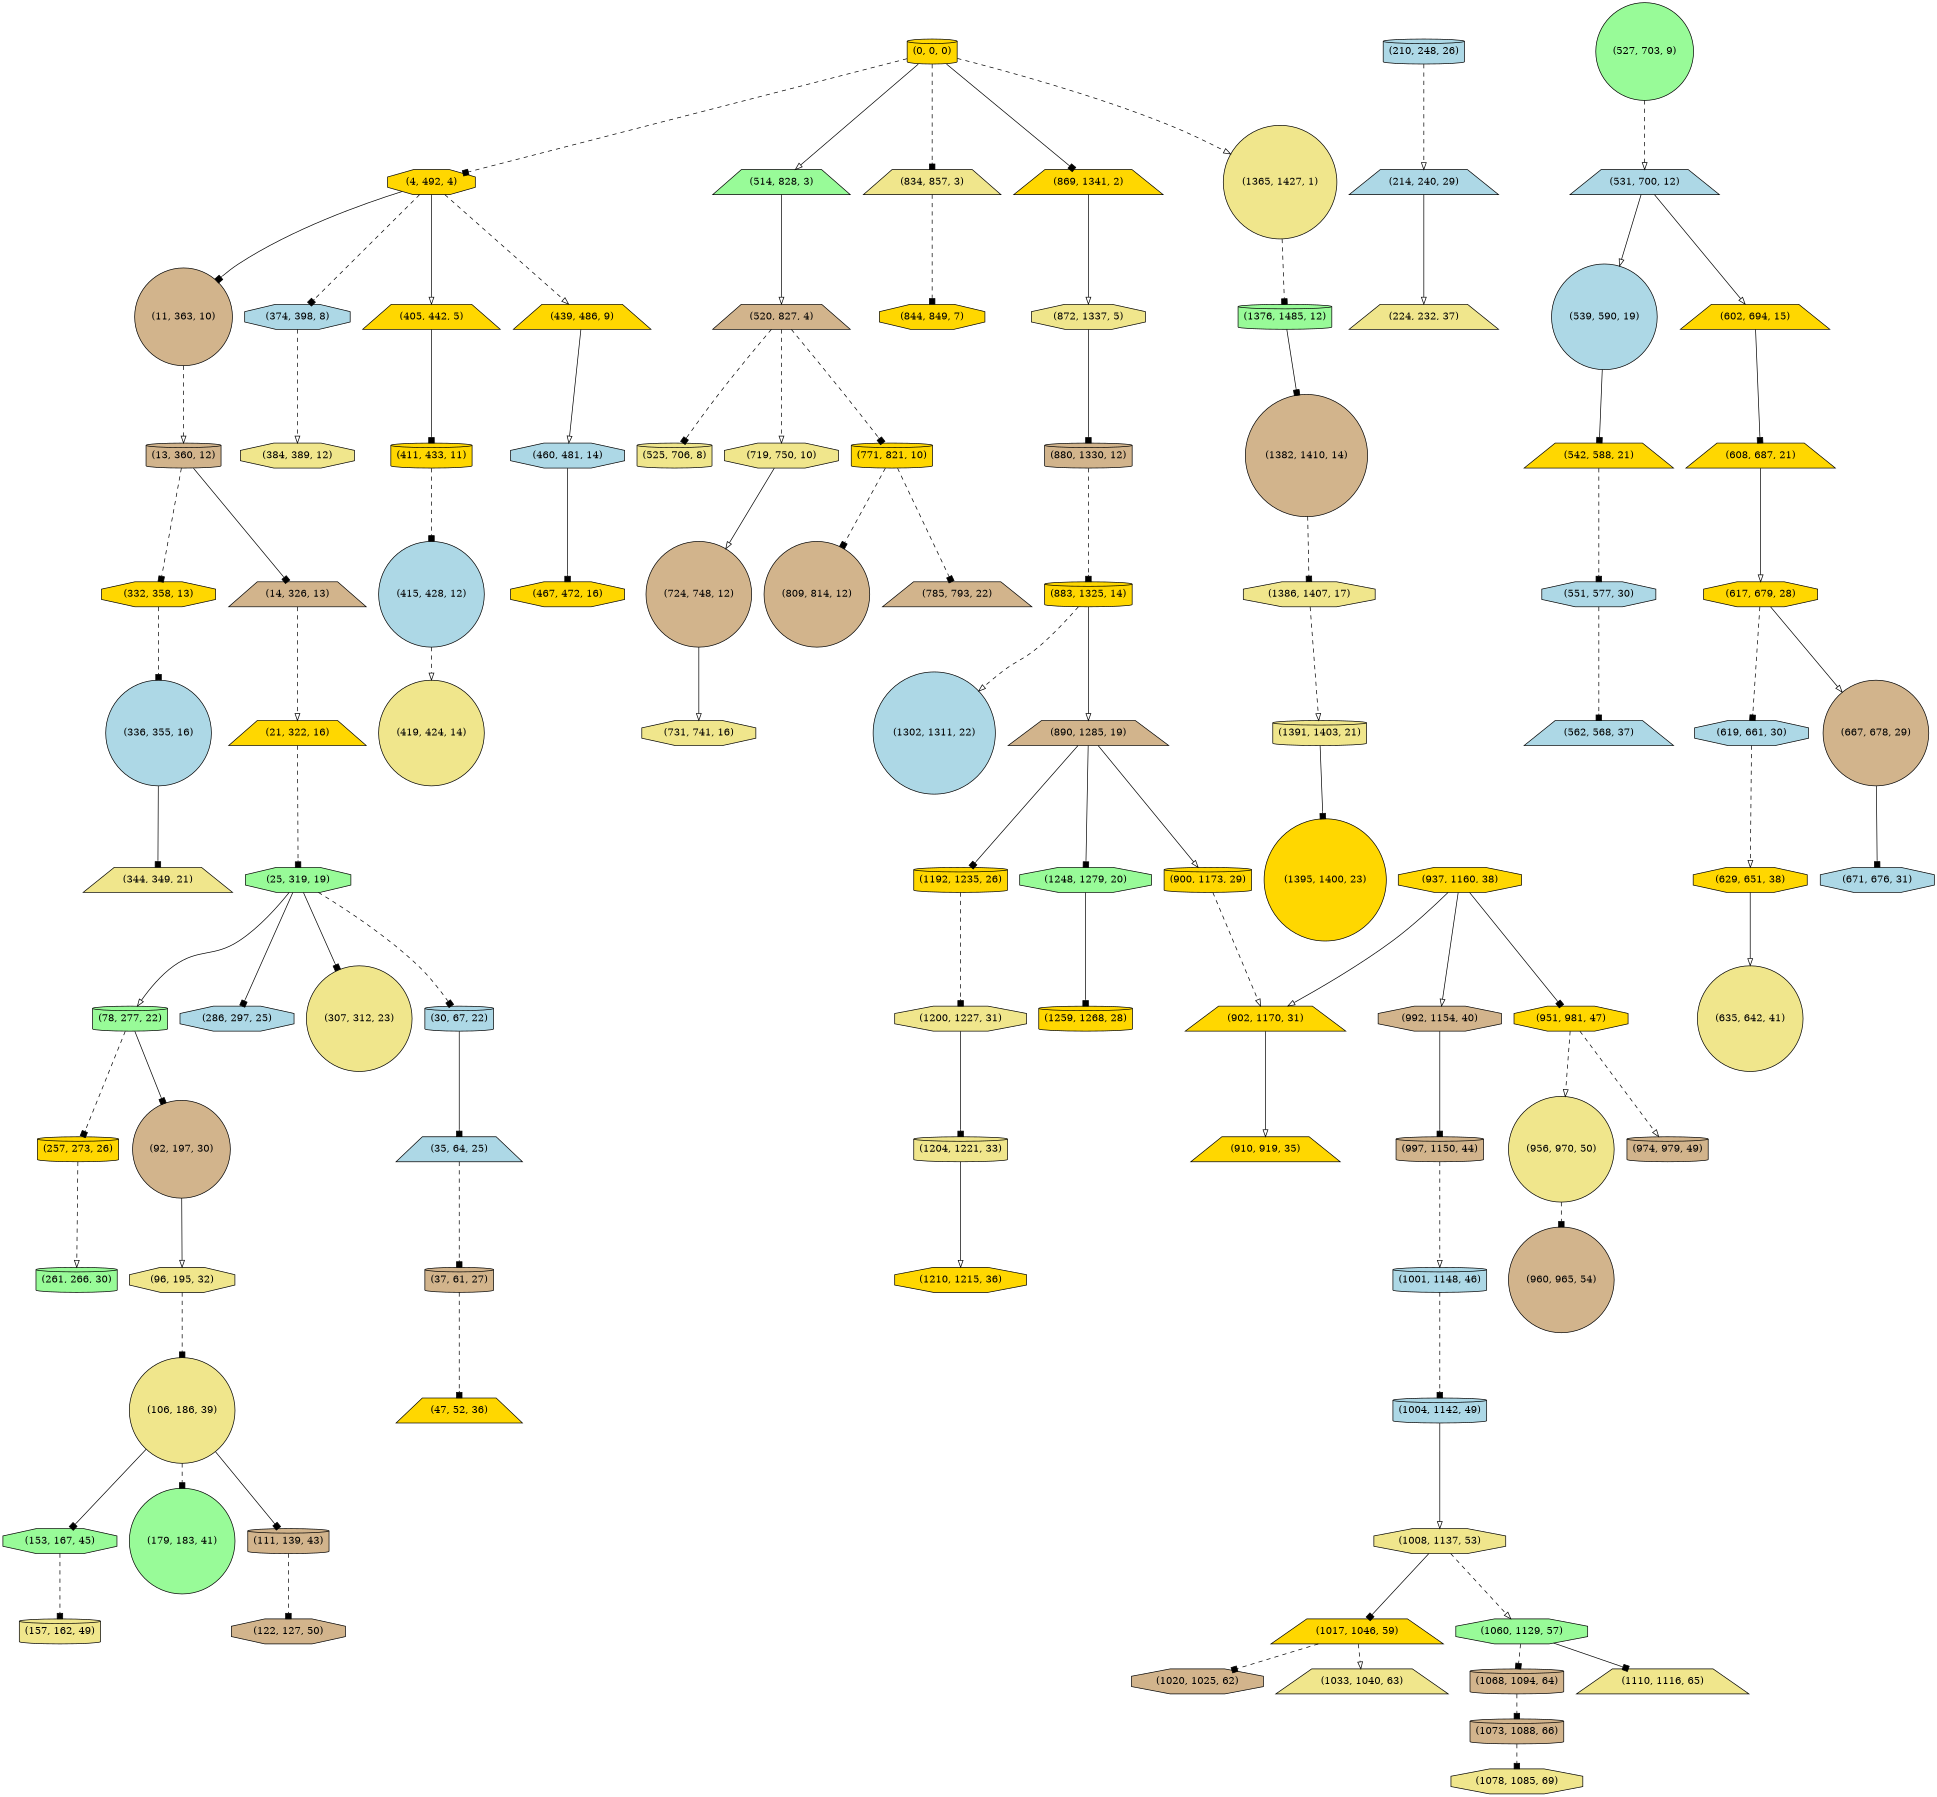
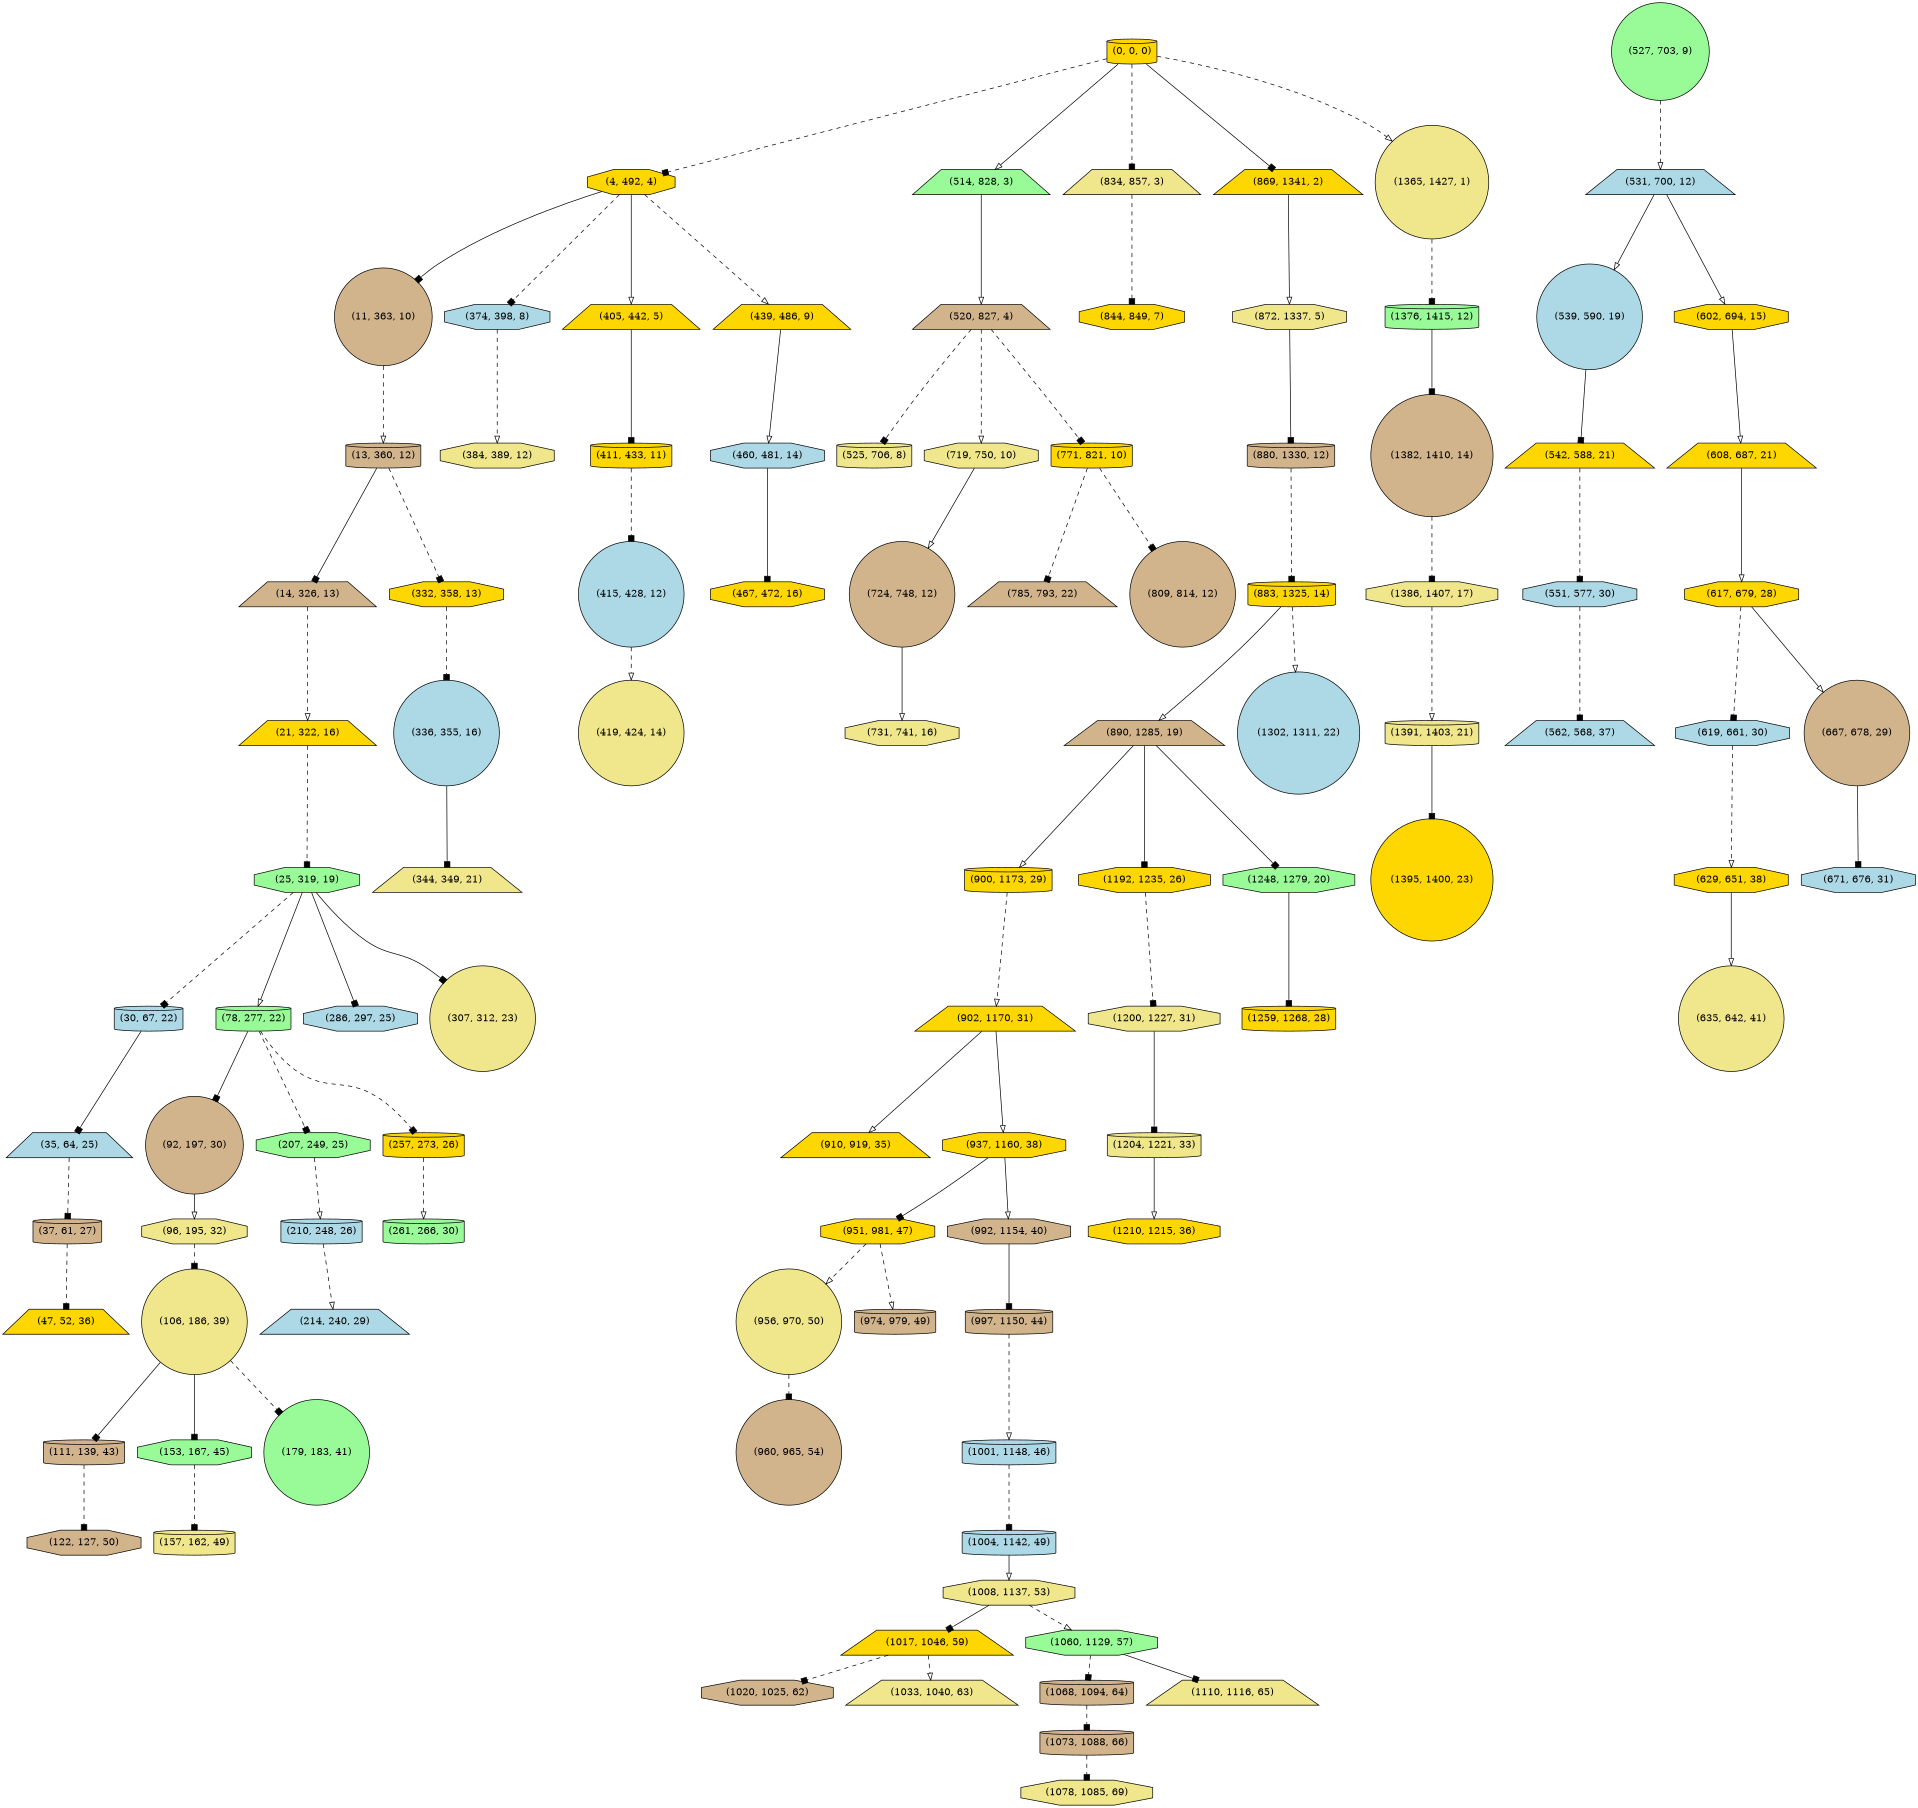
(1285, 317) -> (1432, 317)
(1424, 317) -> none
(1755, 317) -> (1731, 317)
(1758, 383) -> (1736, 383)
(961, 880) -> (1144, 880)
(1375, 953) -> (999, 1078)
none -> (313, 1145)
